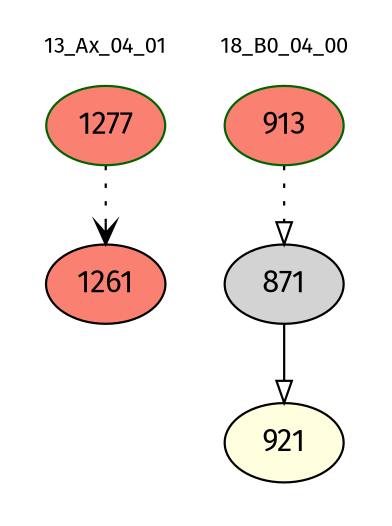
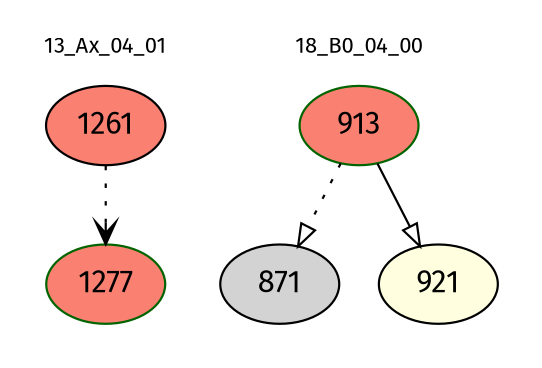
(106, 194) -> (106, 194)
(284, 353) -> (394, 195)
